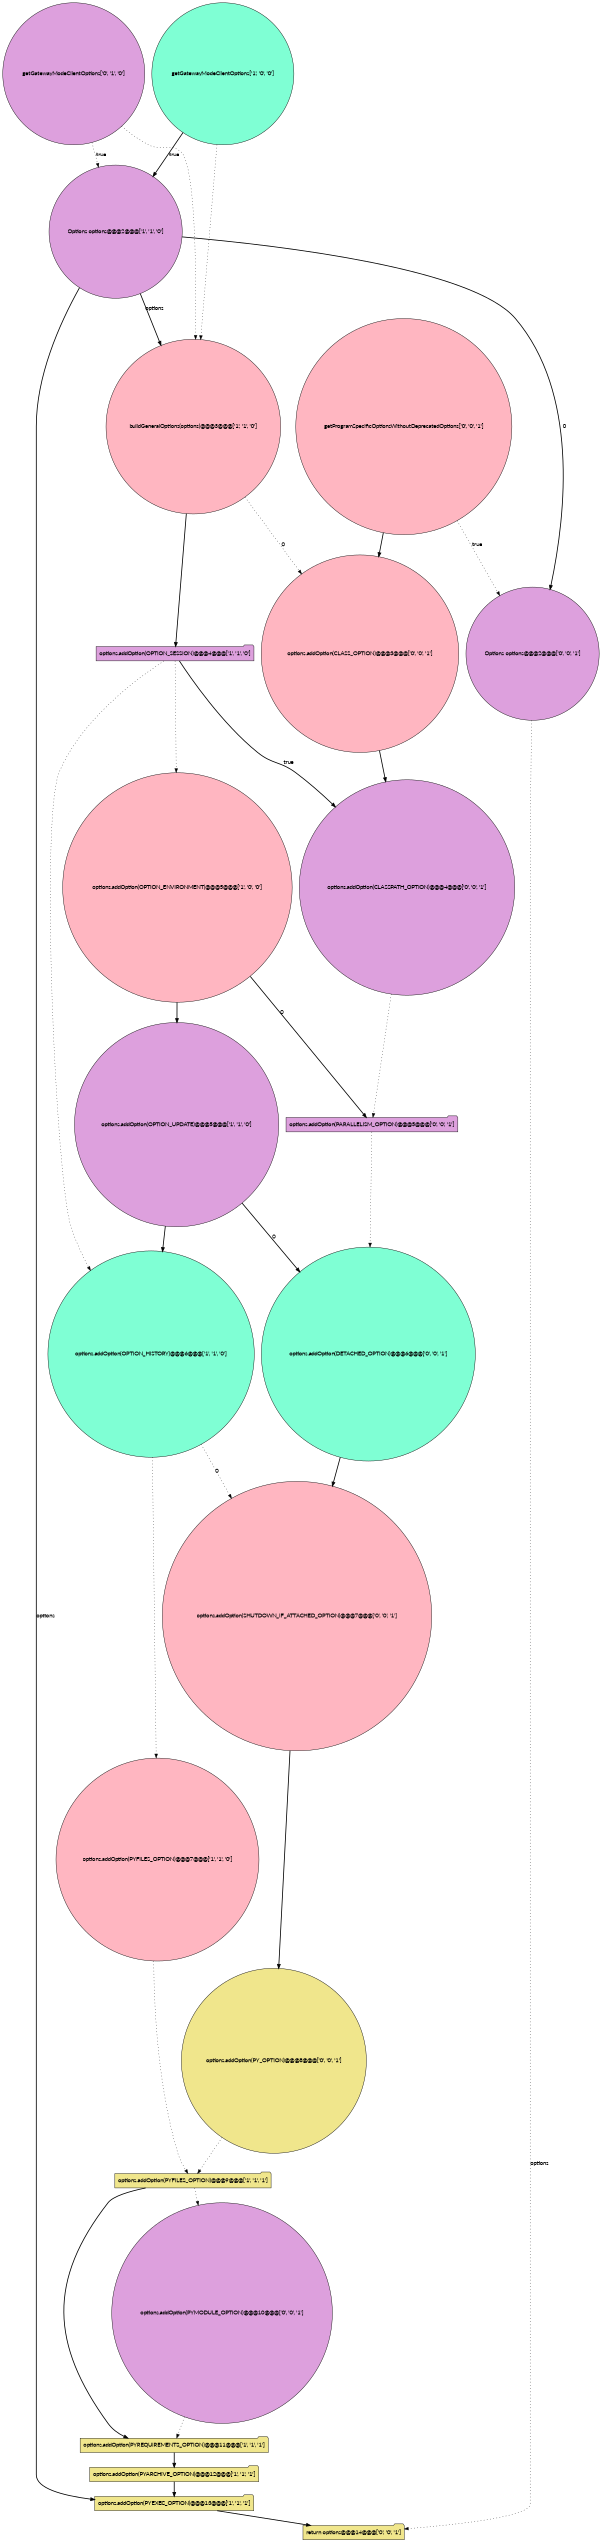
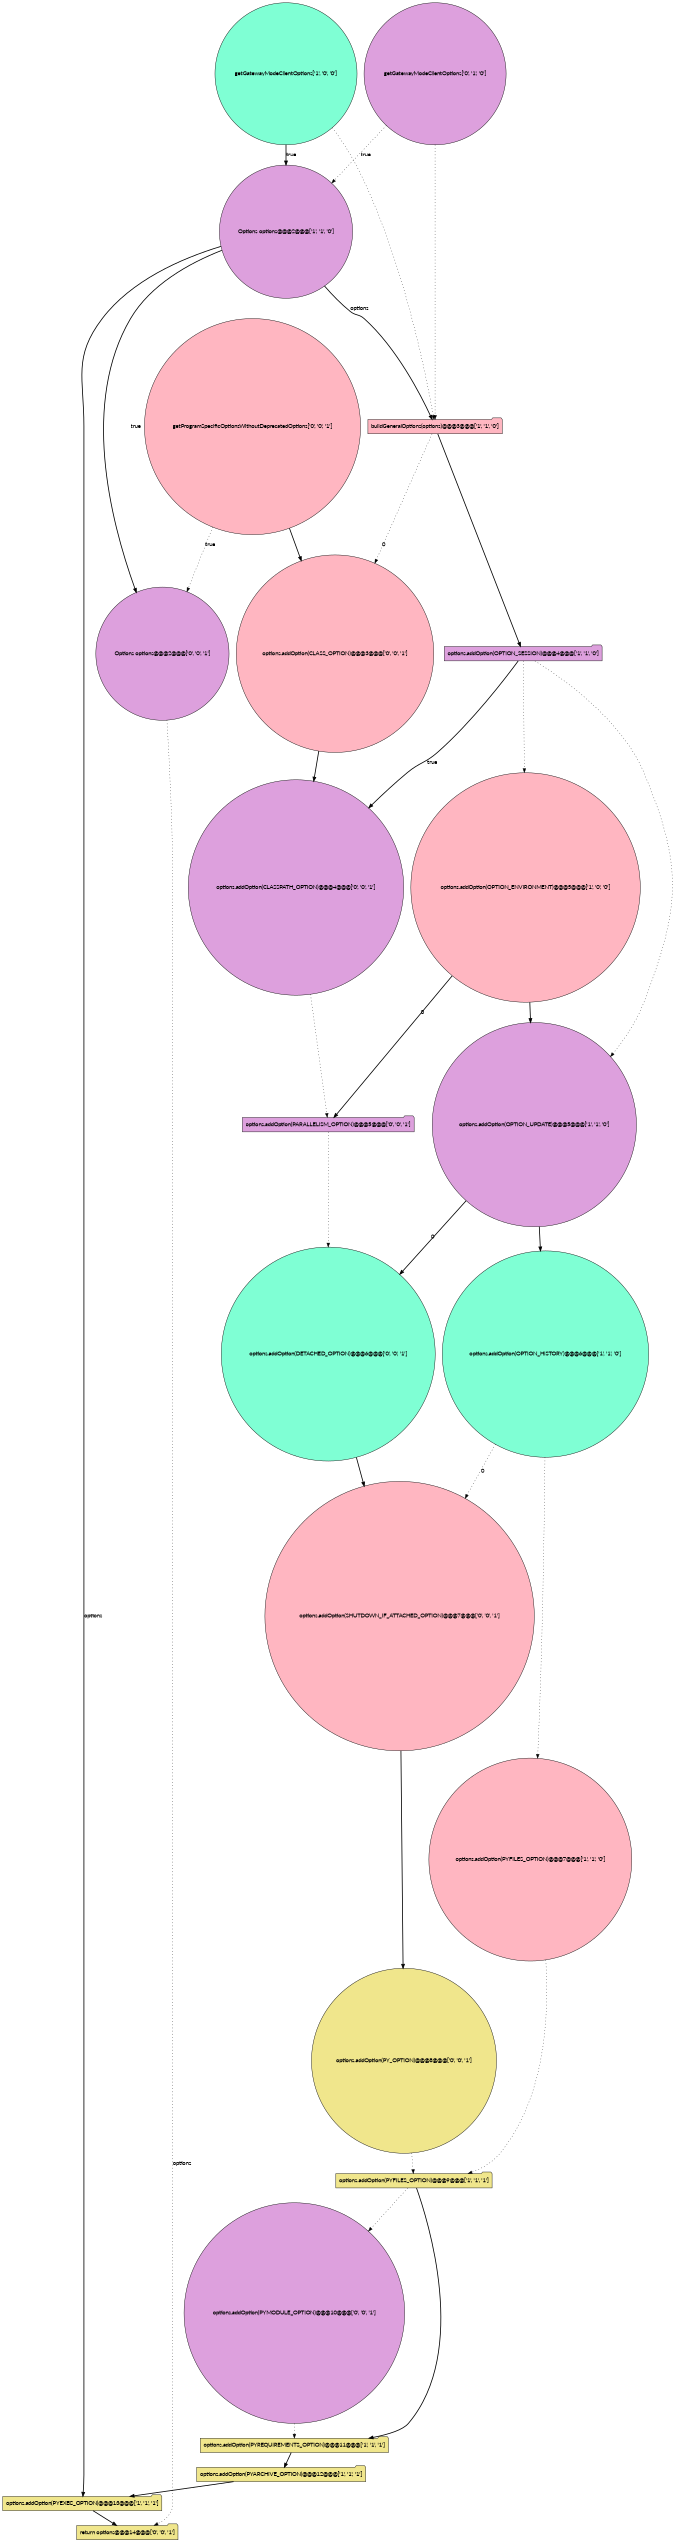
(193, 427) -> (435, 427)
(565, 427) -> (136, 427)
(51, 944) -> (666, 839)
